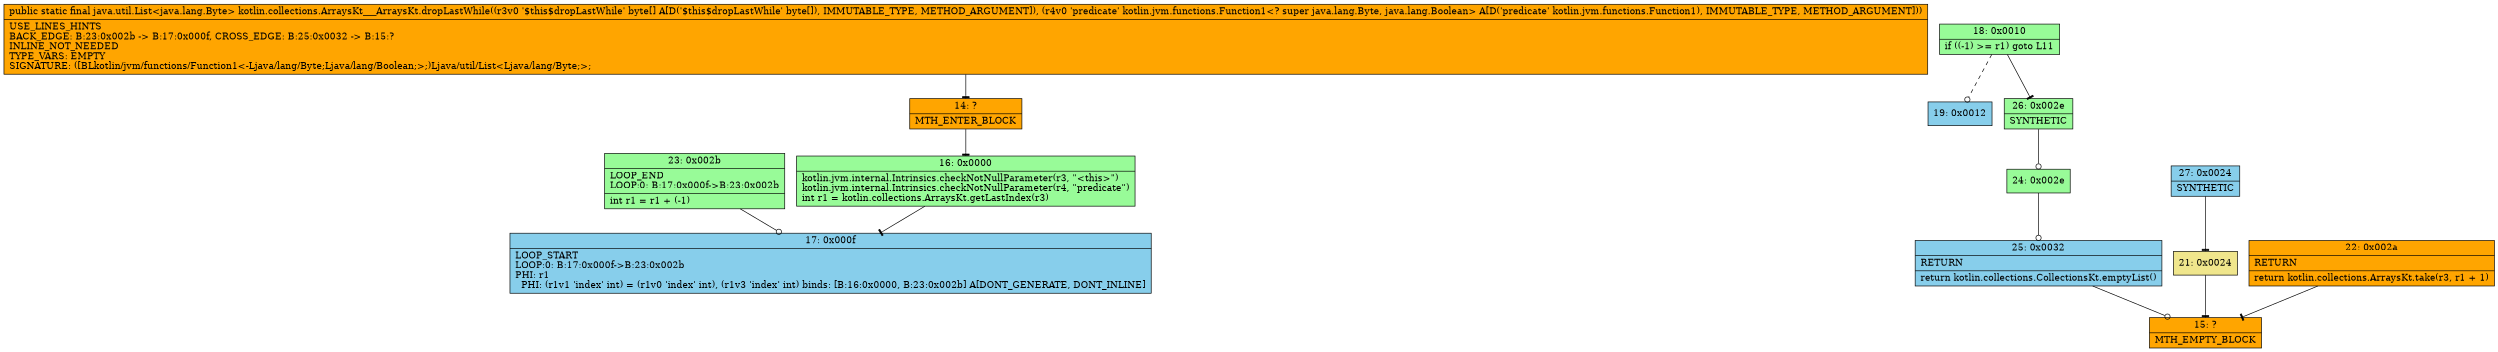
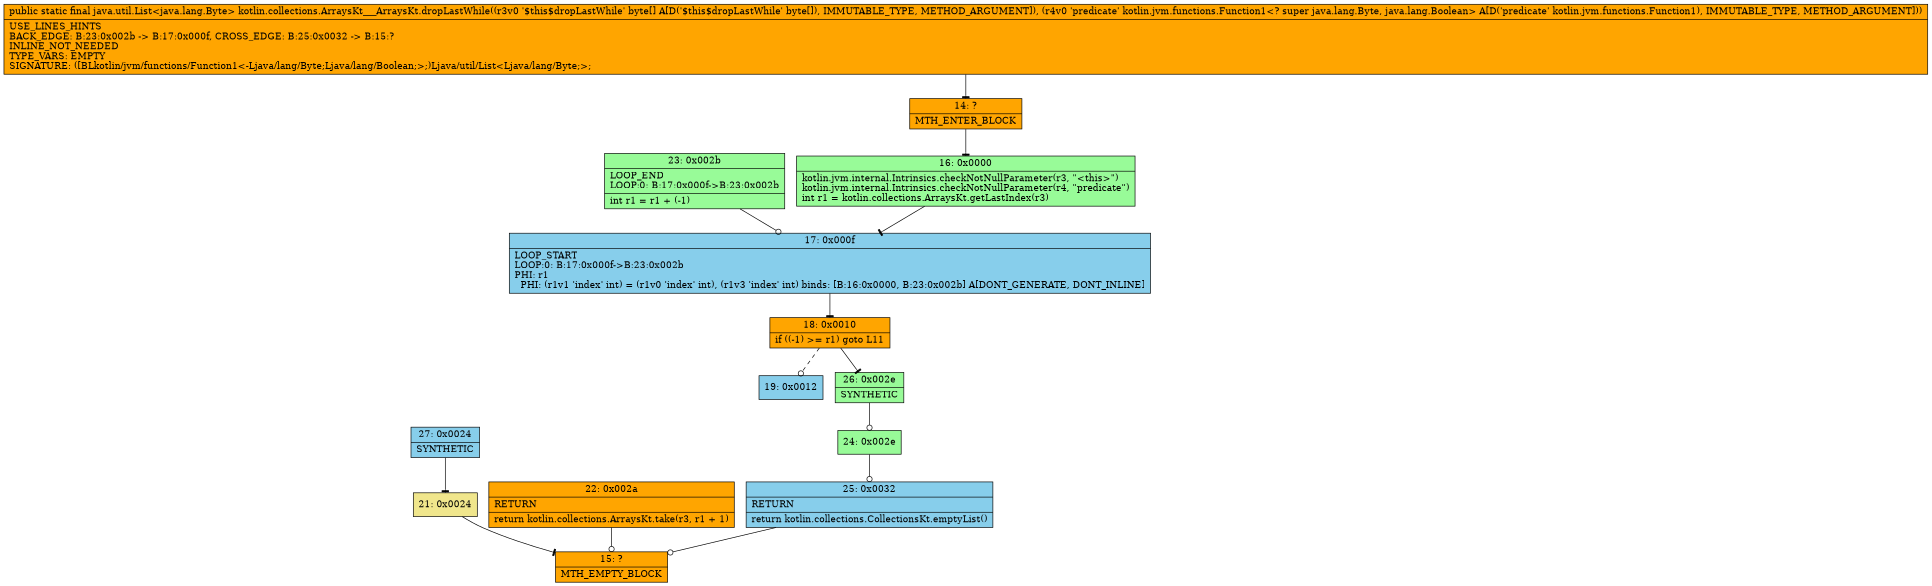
(2000, 39) -> (830, 333)
(2281, 301) -> (612, 537)
none -> (830, 304)
